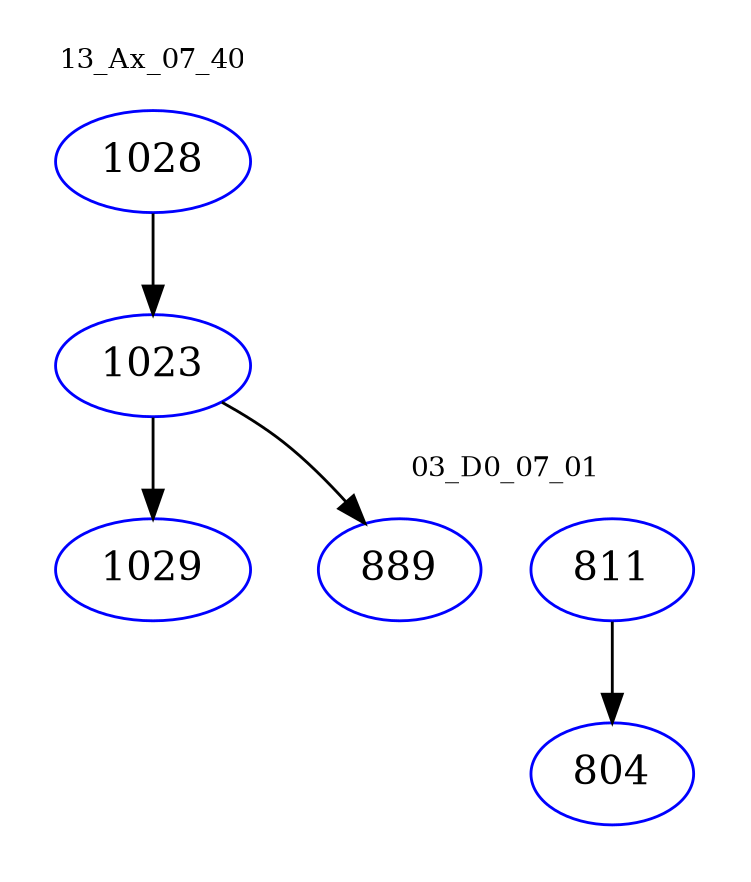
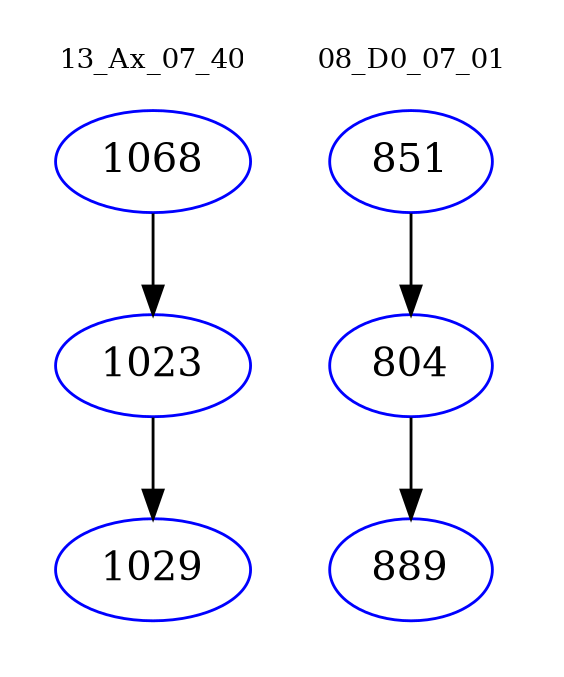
(153, 162) -> (153, 162)
(313, 468) -> (411, 454)
(506, 469) -> (412, 61)
(612, 570) -> (411, 162)
